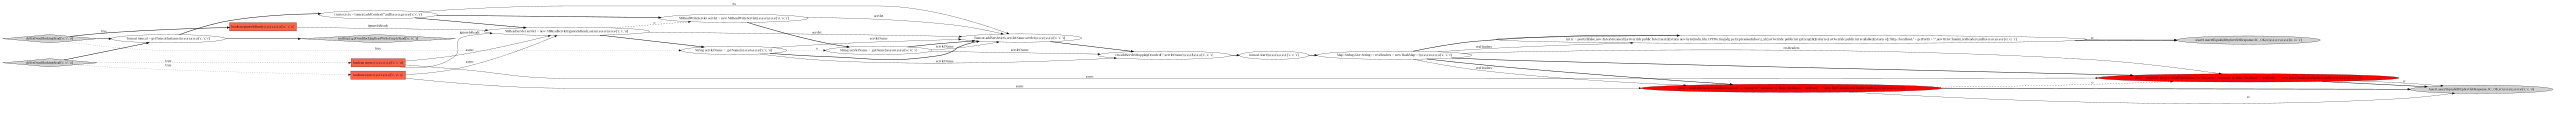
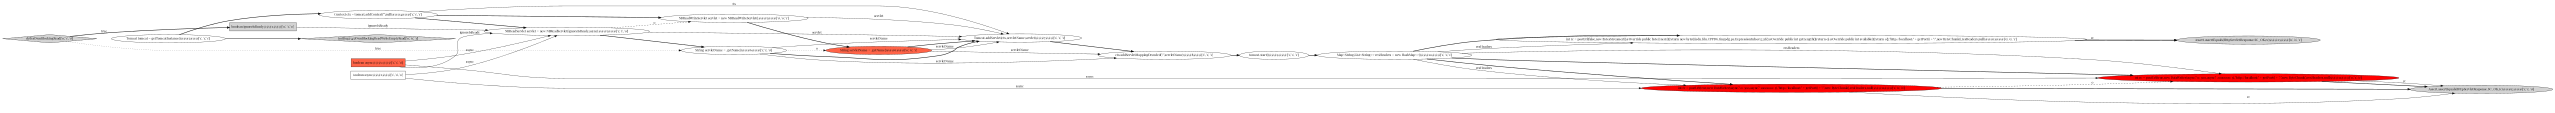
(263, 27) -> (263, 27)
(103, 39) -> none
(879, 50) -> (879, 50)
(50, 63) -> none
(378, 75) -> (378, 75)
